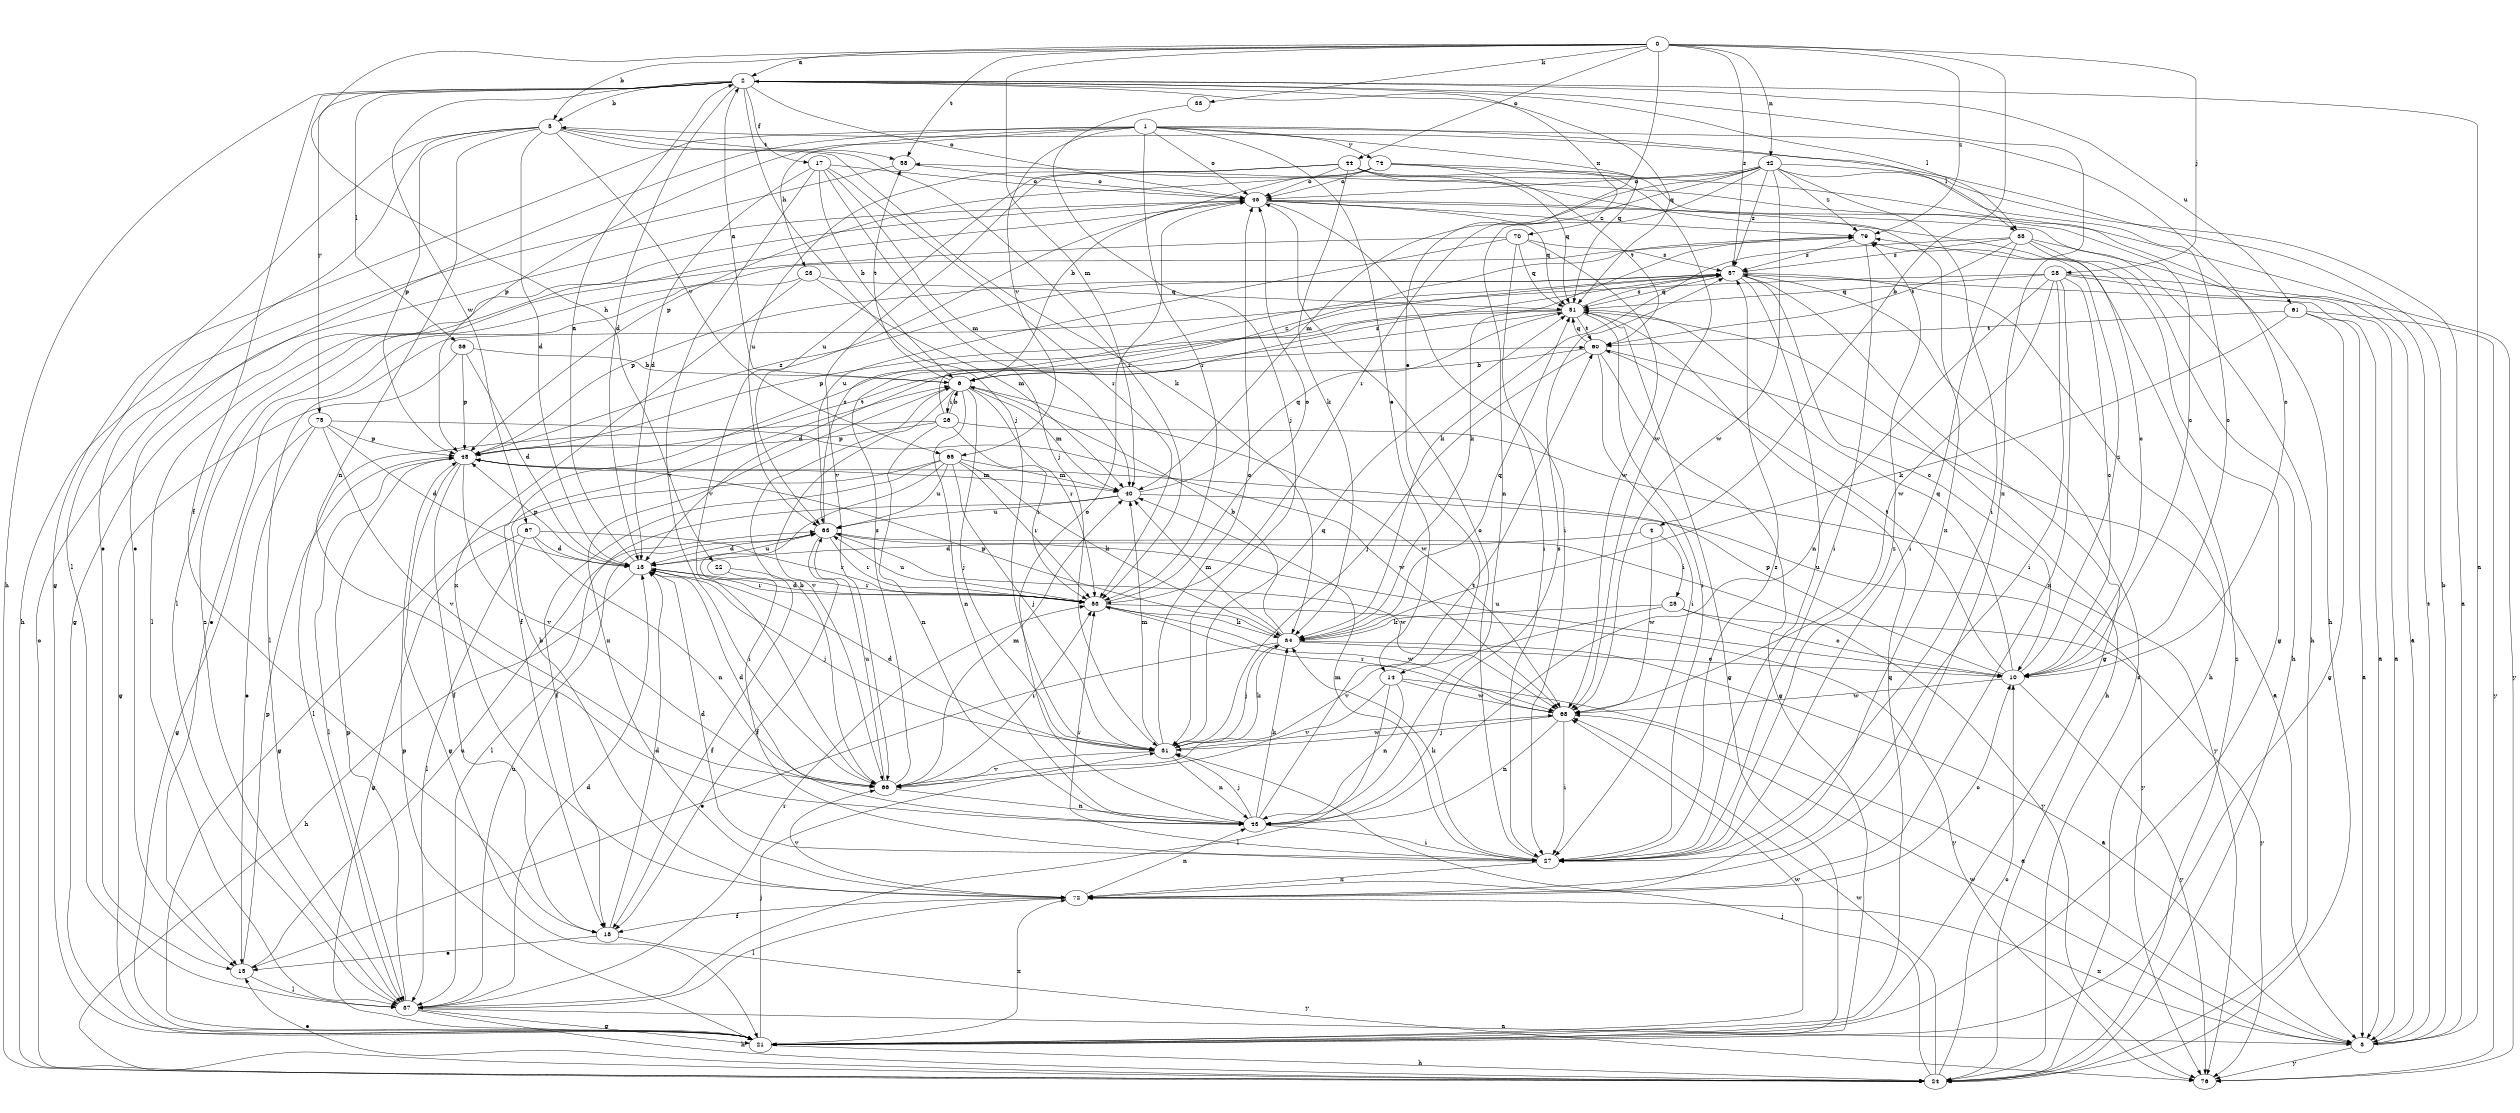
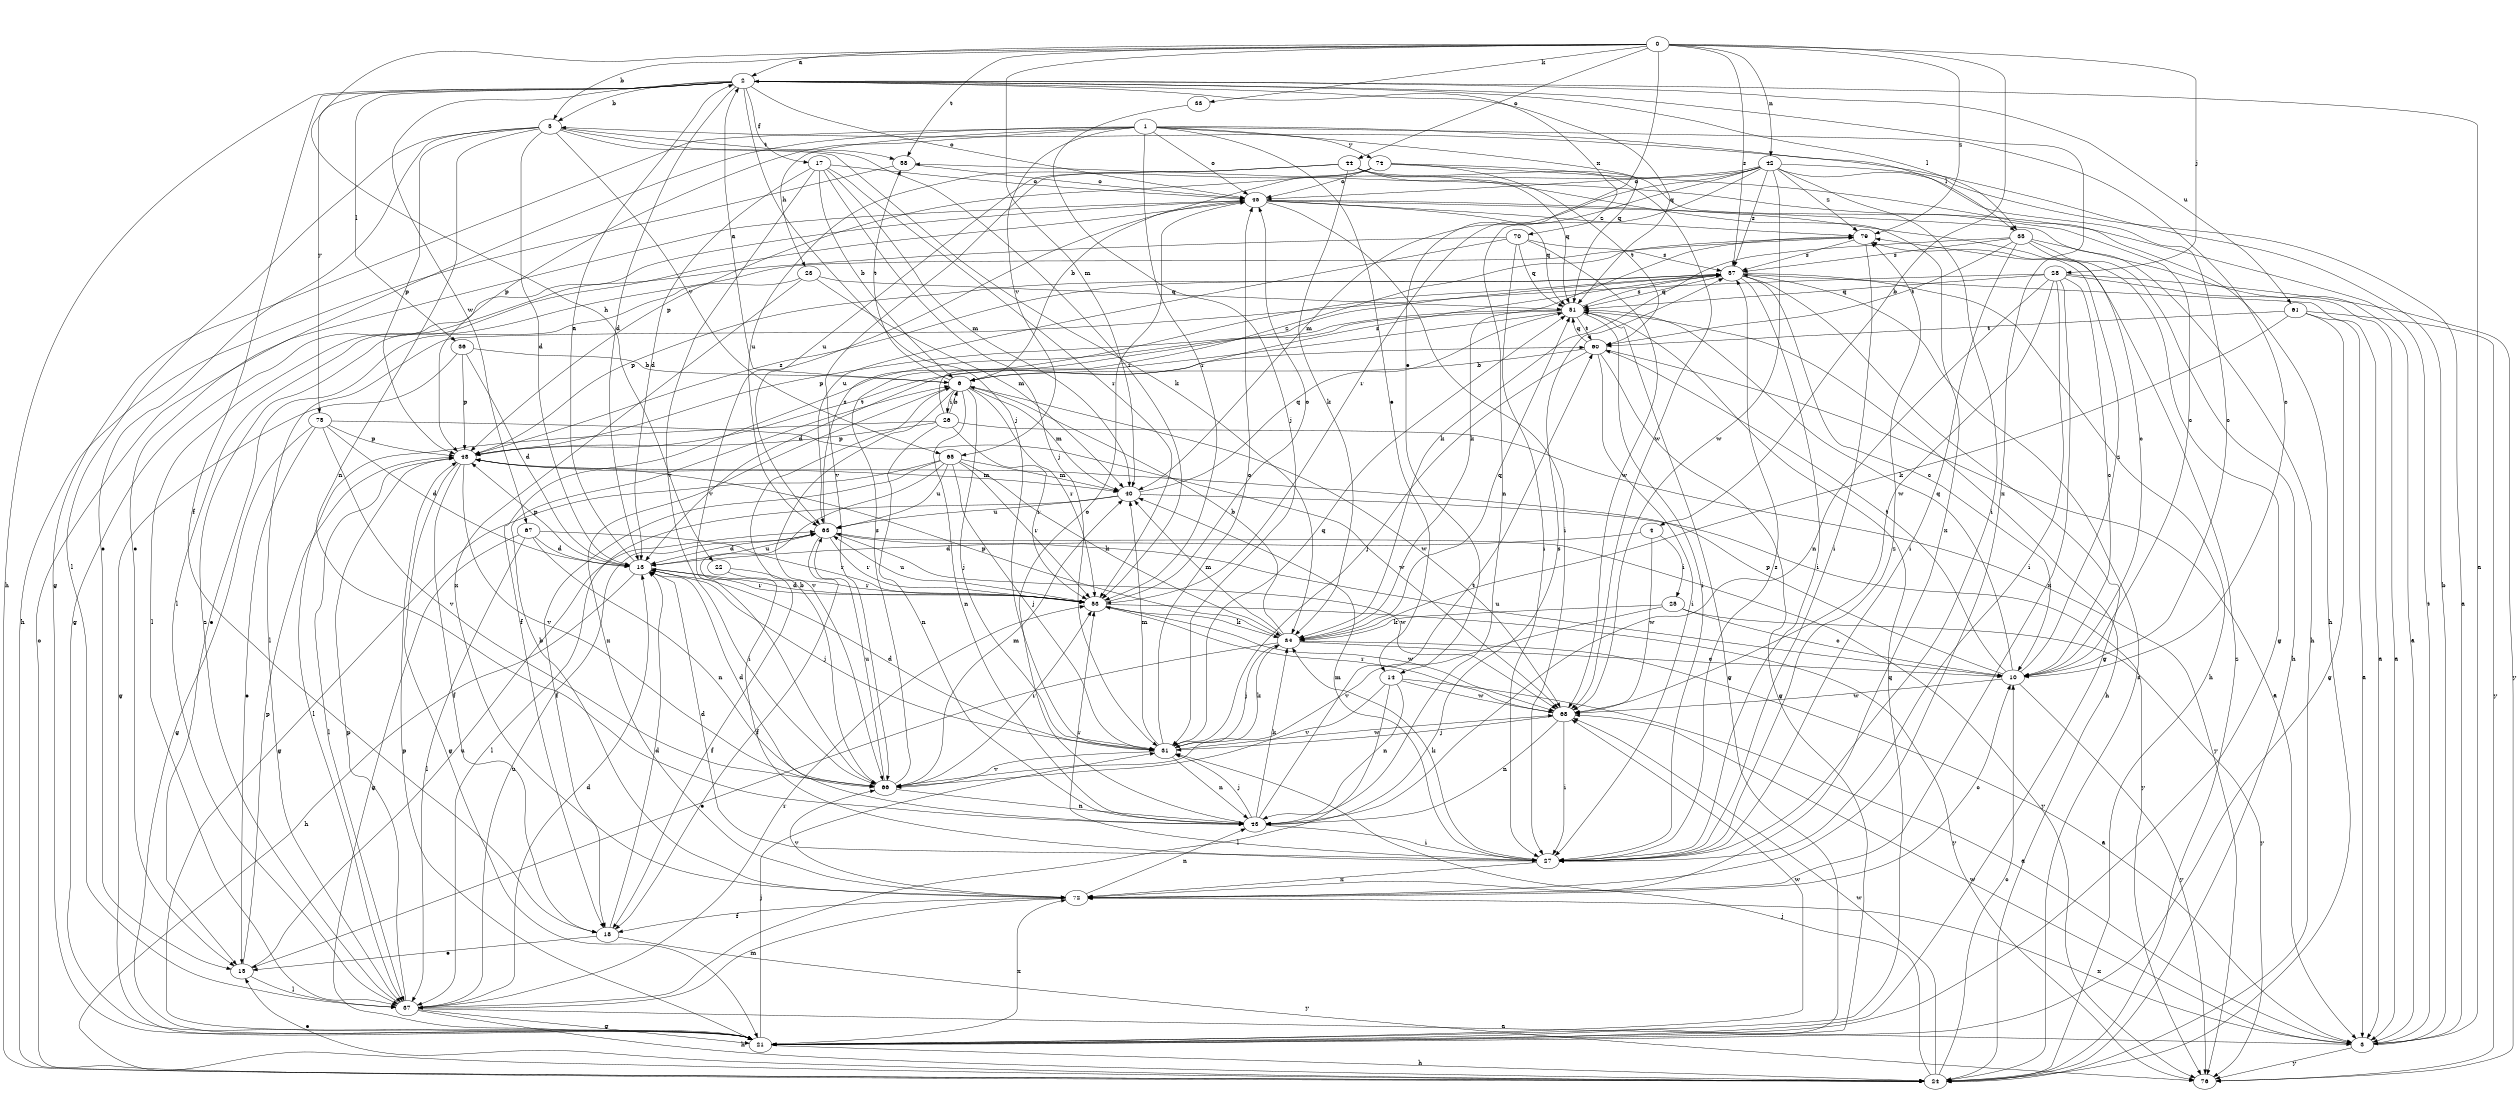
(1305, 181) -> none
(1472, 524) -> none
(1818, 567) -> (1818, 567)
(753, 953) -> (753, 953)
